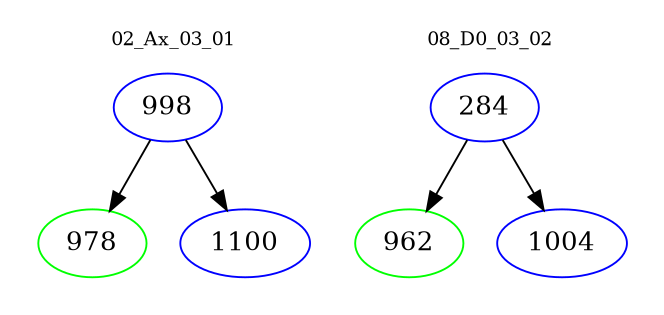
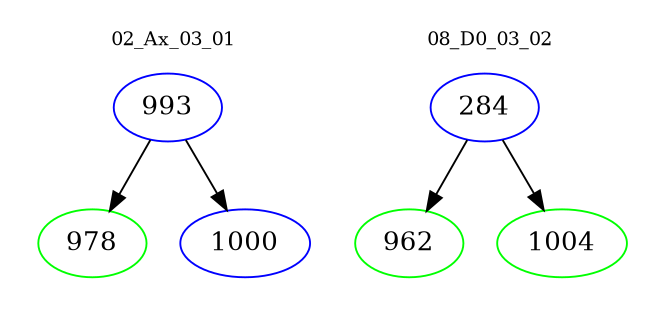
(168, 108) -> (168, 108)
(245, 243) -> (245, 243)
(562, 243) -> (562, 243)
